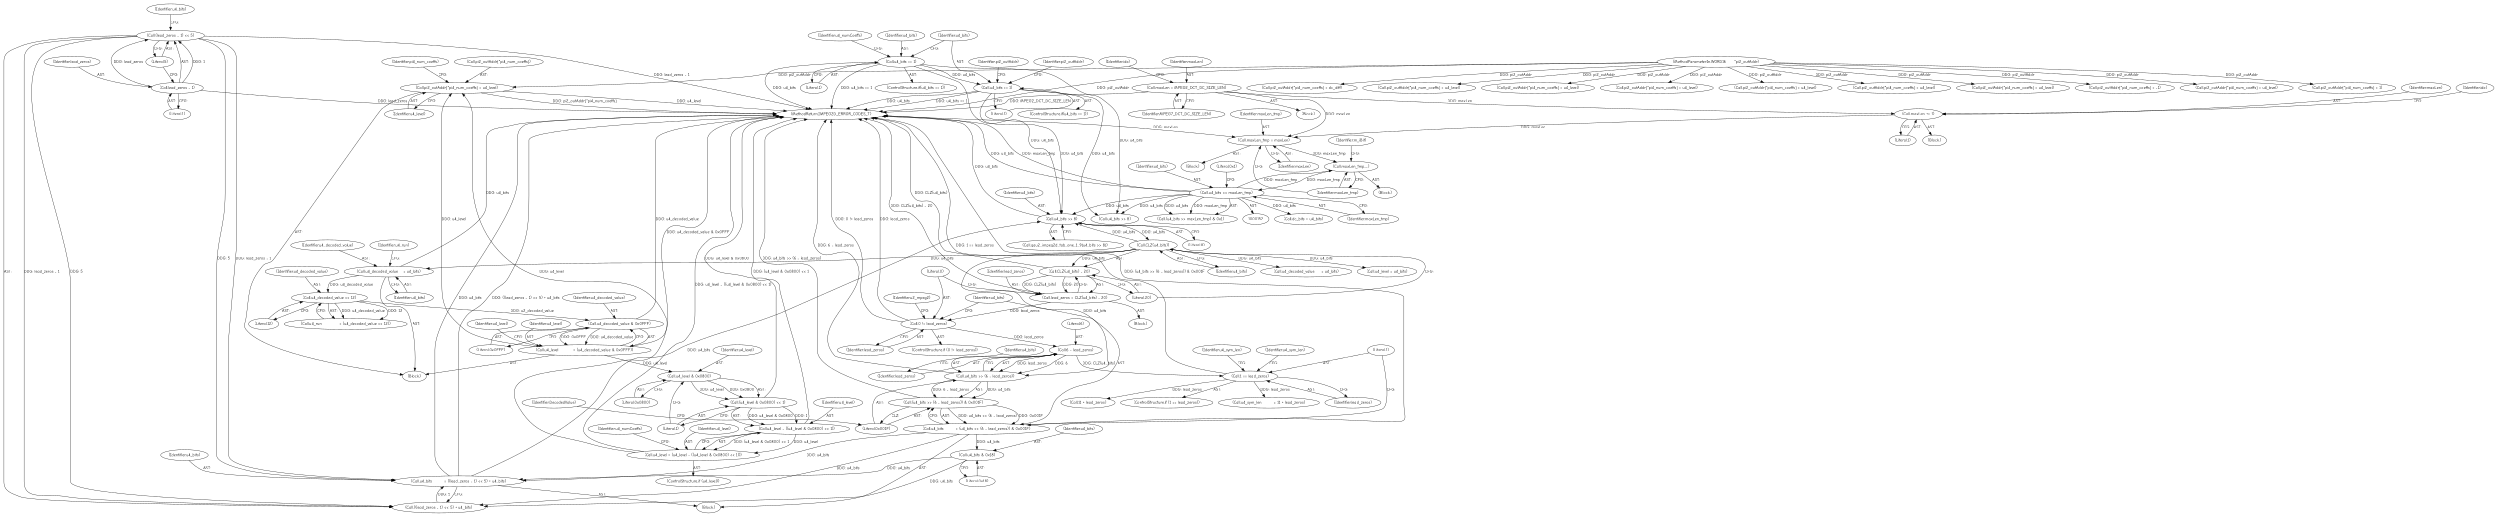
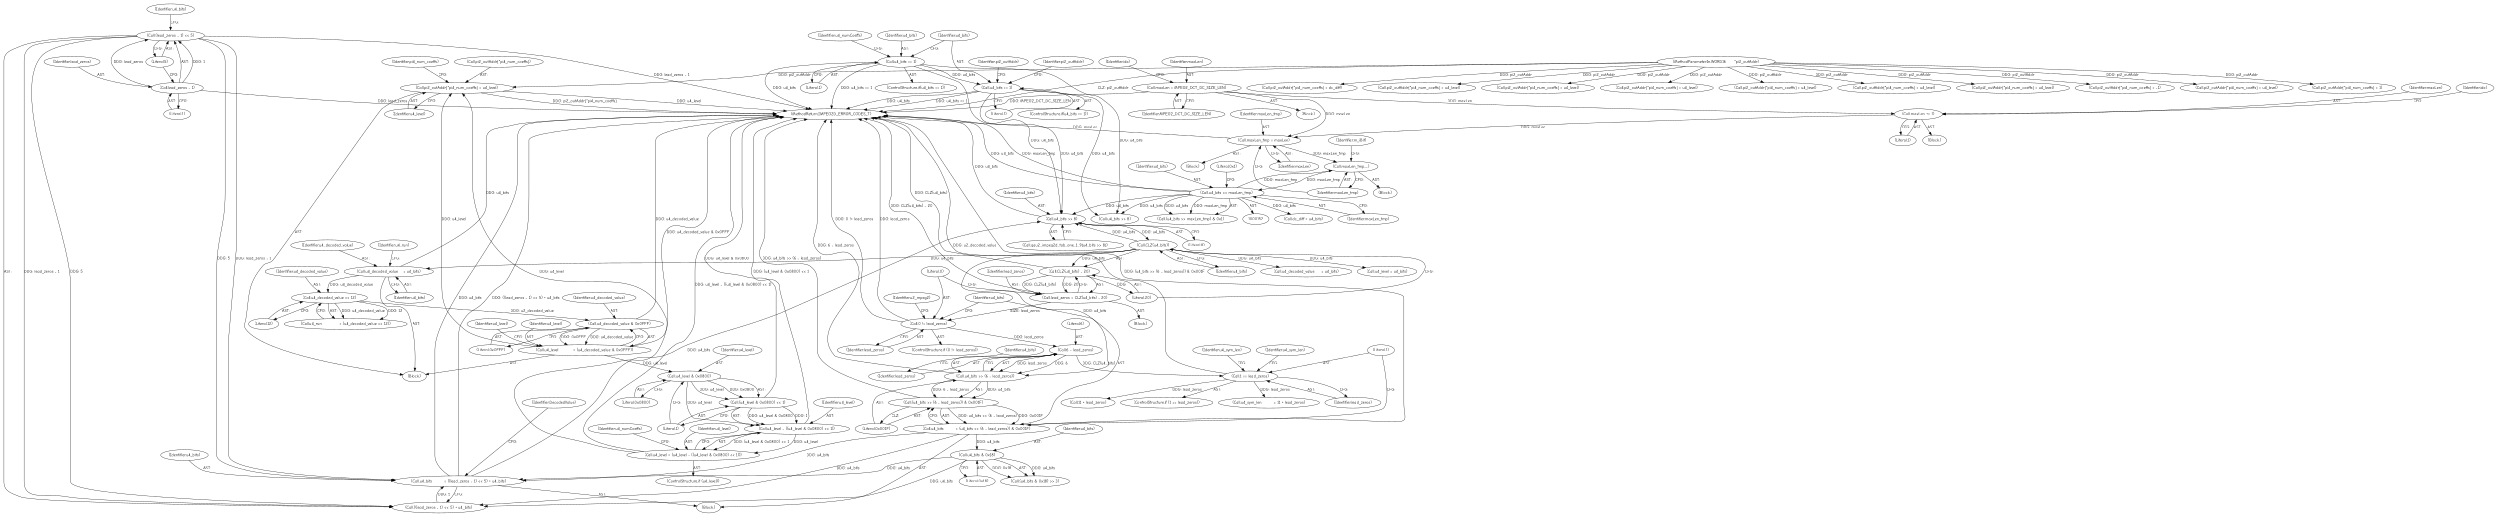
(1113, 88) -> (1113, 88)
(1177, 114) -> (1177, 114)
(1058, 123) -> (1056, 128)
(1304, 219) -> (1304, 219)
(975, 245) -> (975, 245)
(1123, 285) -> (1123, 285)
(1025, 311) -> (1025, 311)
none -> (711, 420)
(718, 420) -> (508, 441)
none -> (1035, 481)
